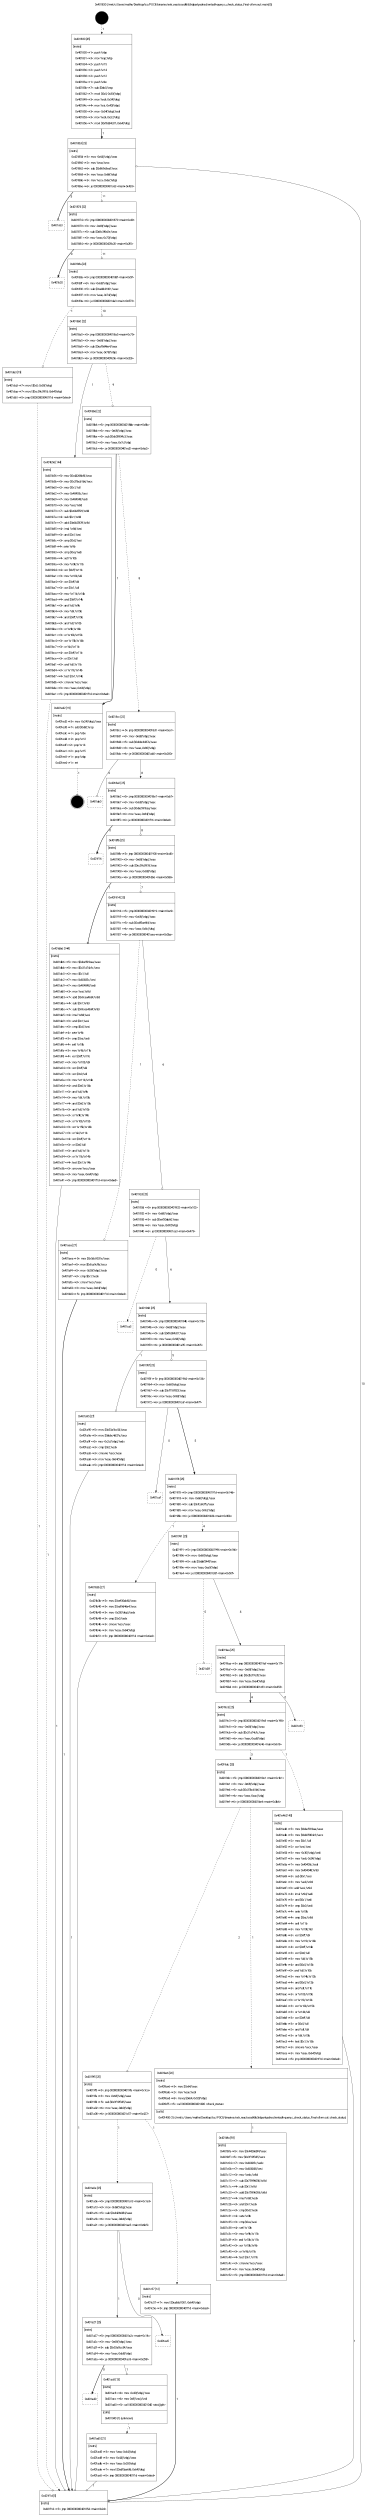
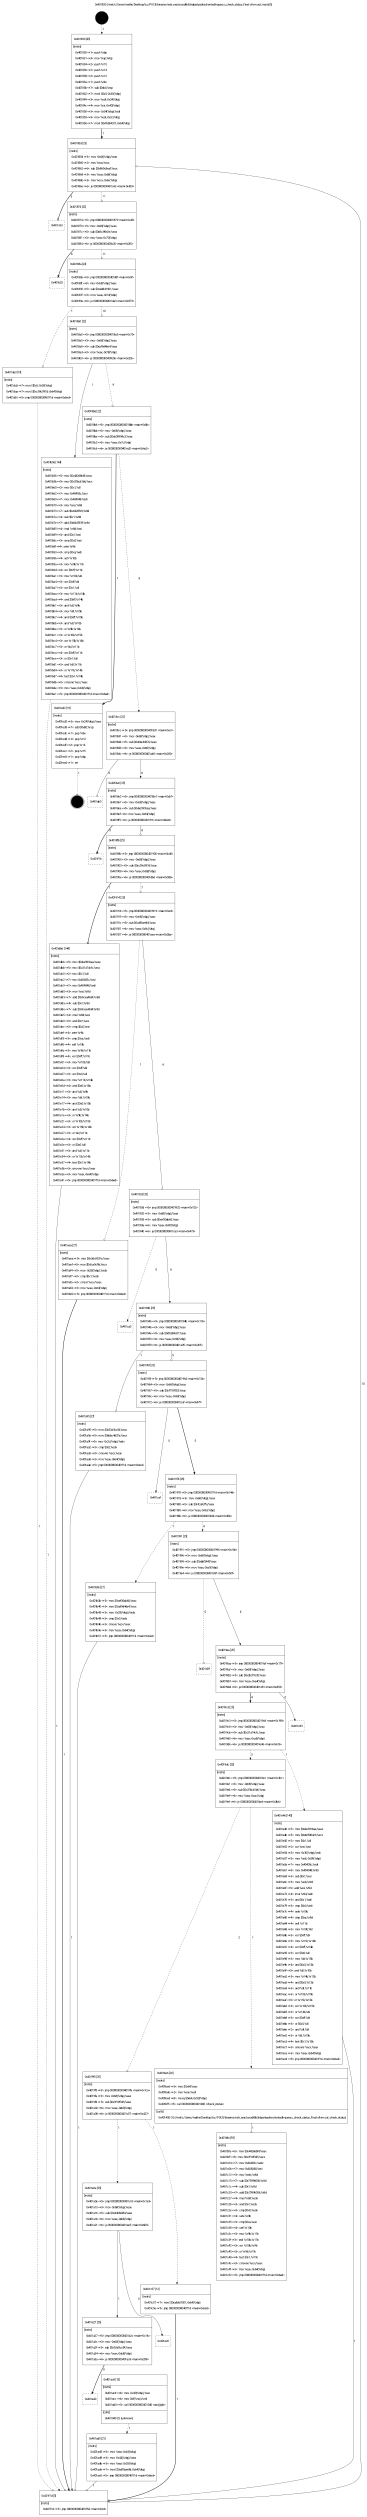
(125, 2369) -> none
